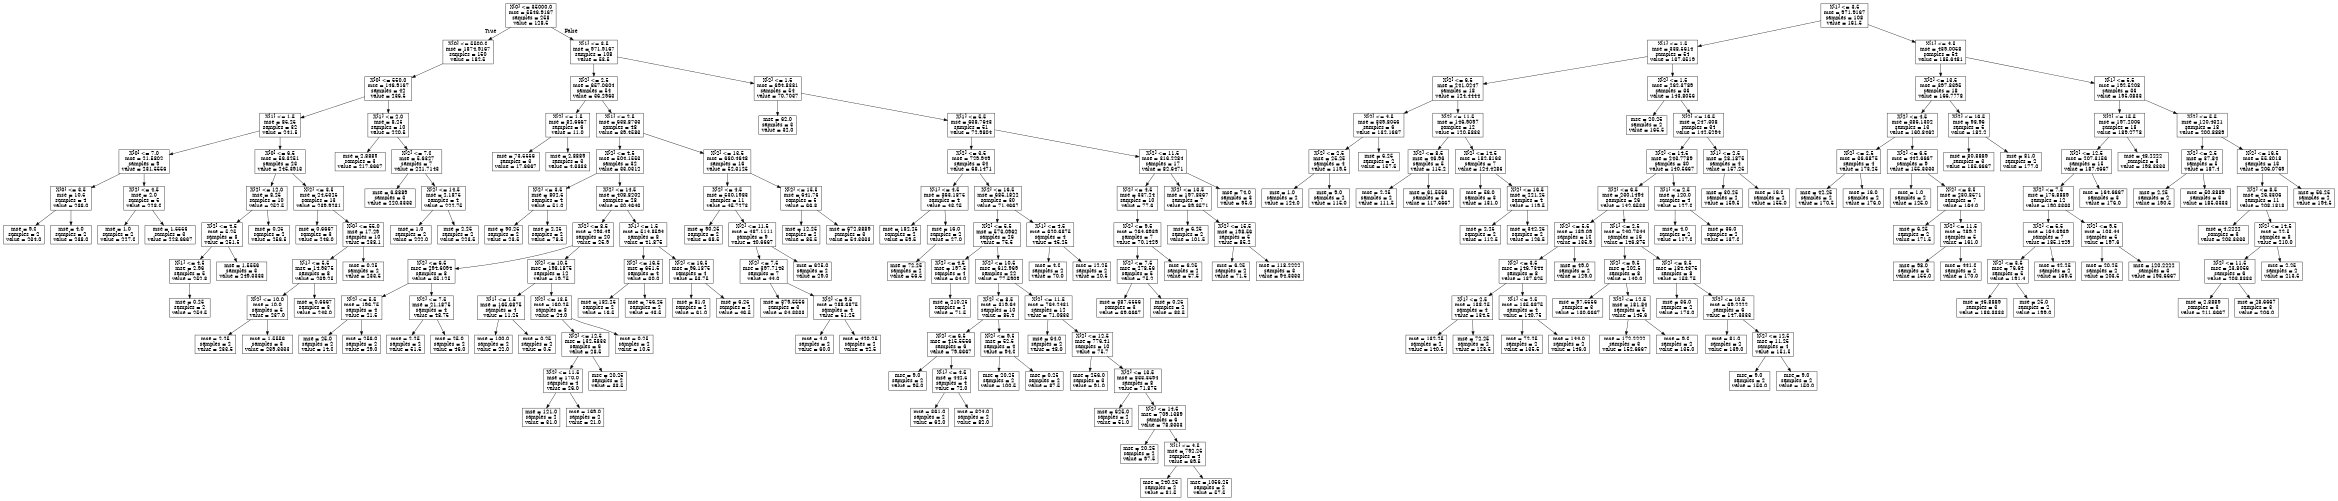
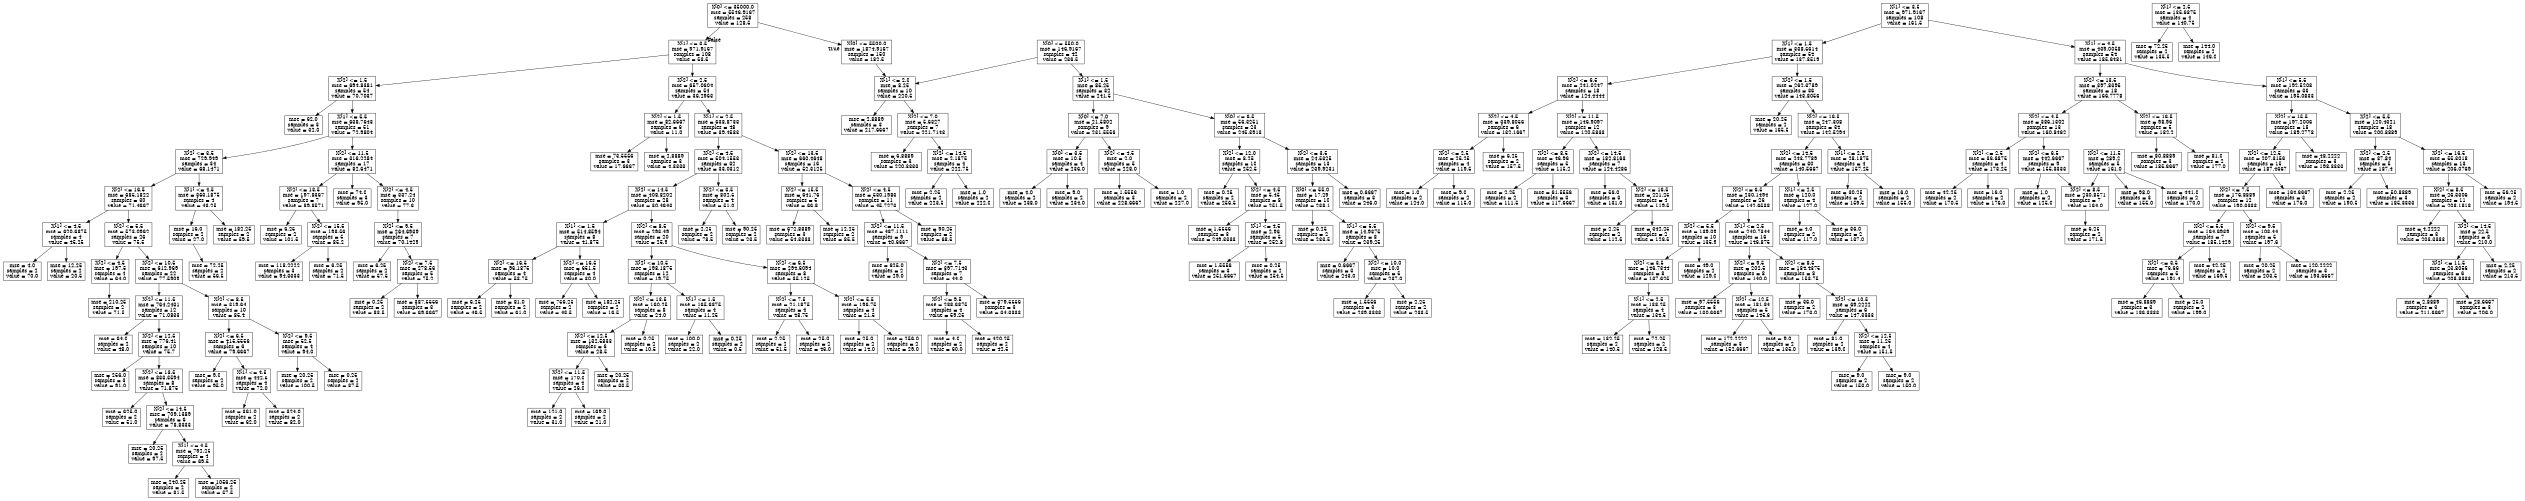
(429, 70) -> (880, 69)
(1961, 215) -> (2096, 178)
(222, 235) -> (1266, 198)
none -> (1214, 271)
(2008, 271) -> (2163, 271)
(1523, 288) -> none
(837, 308) -> (947, 308)
